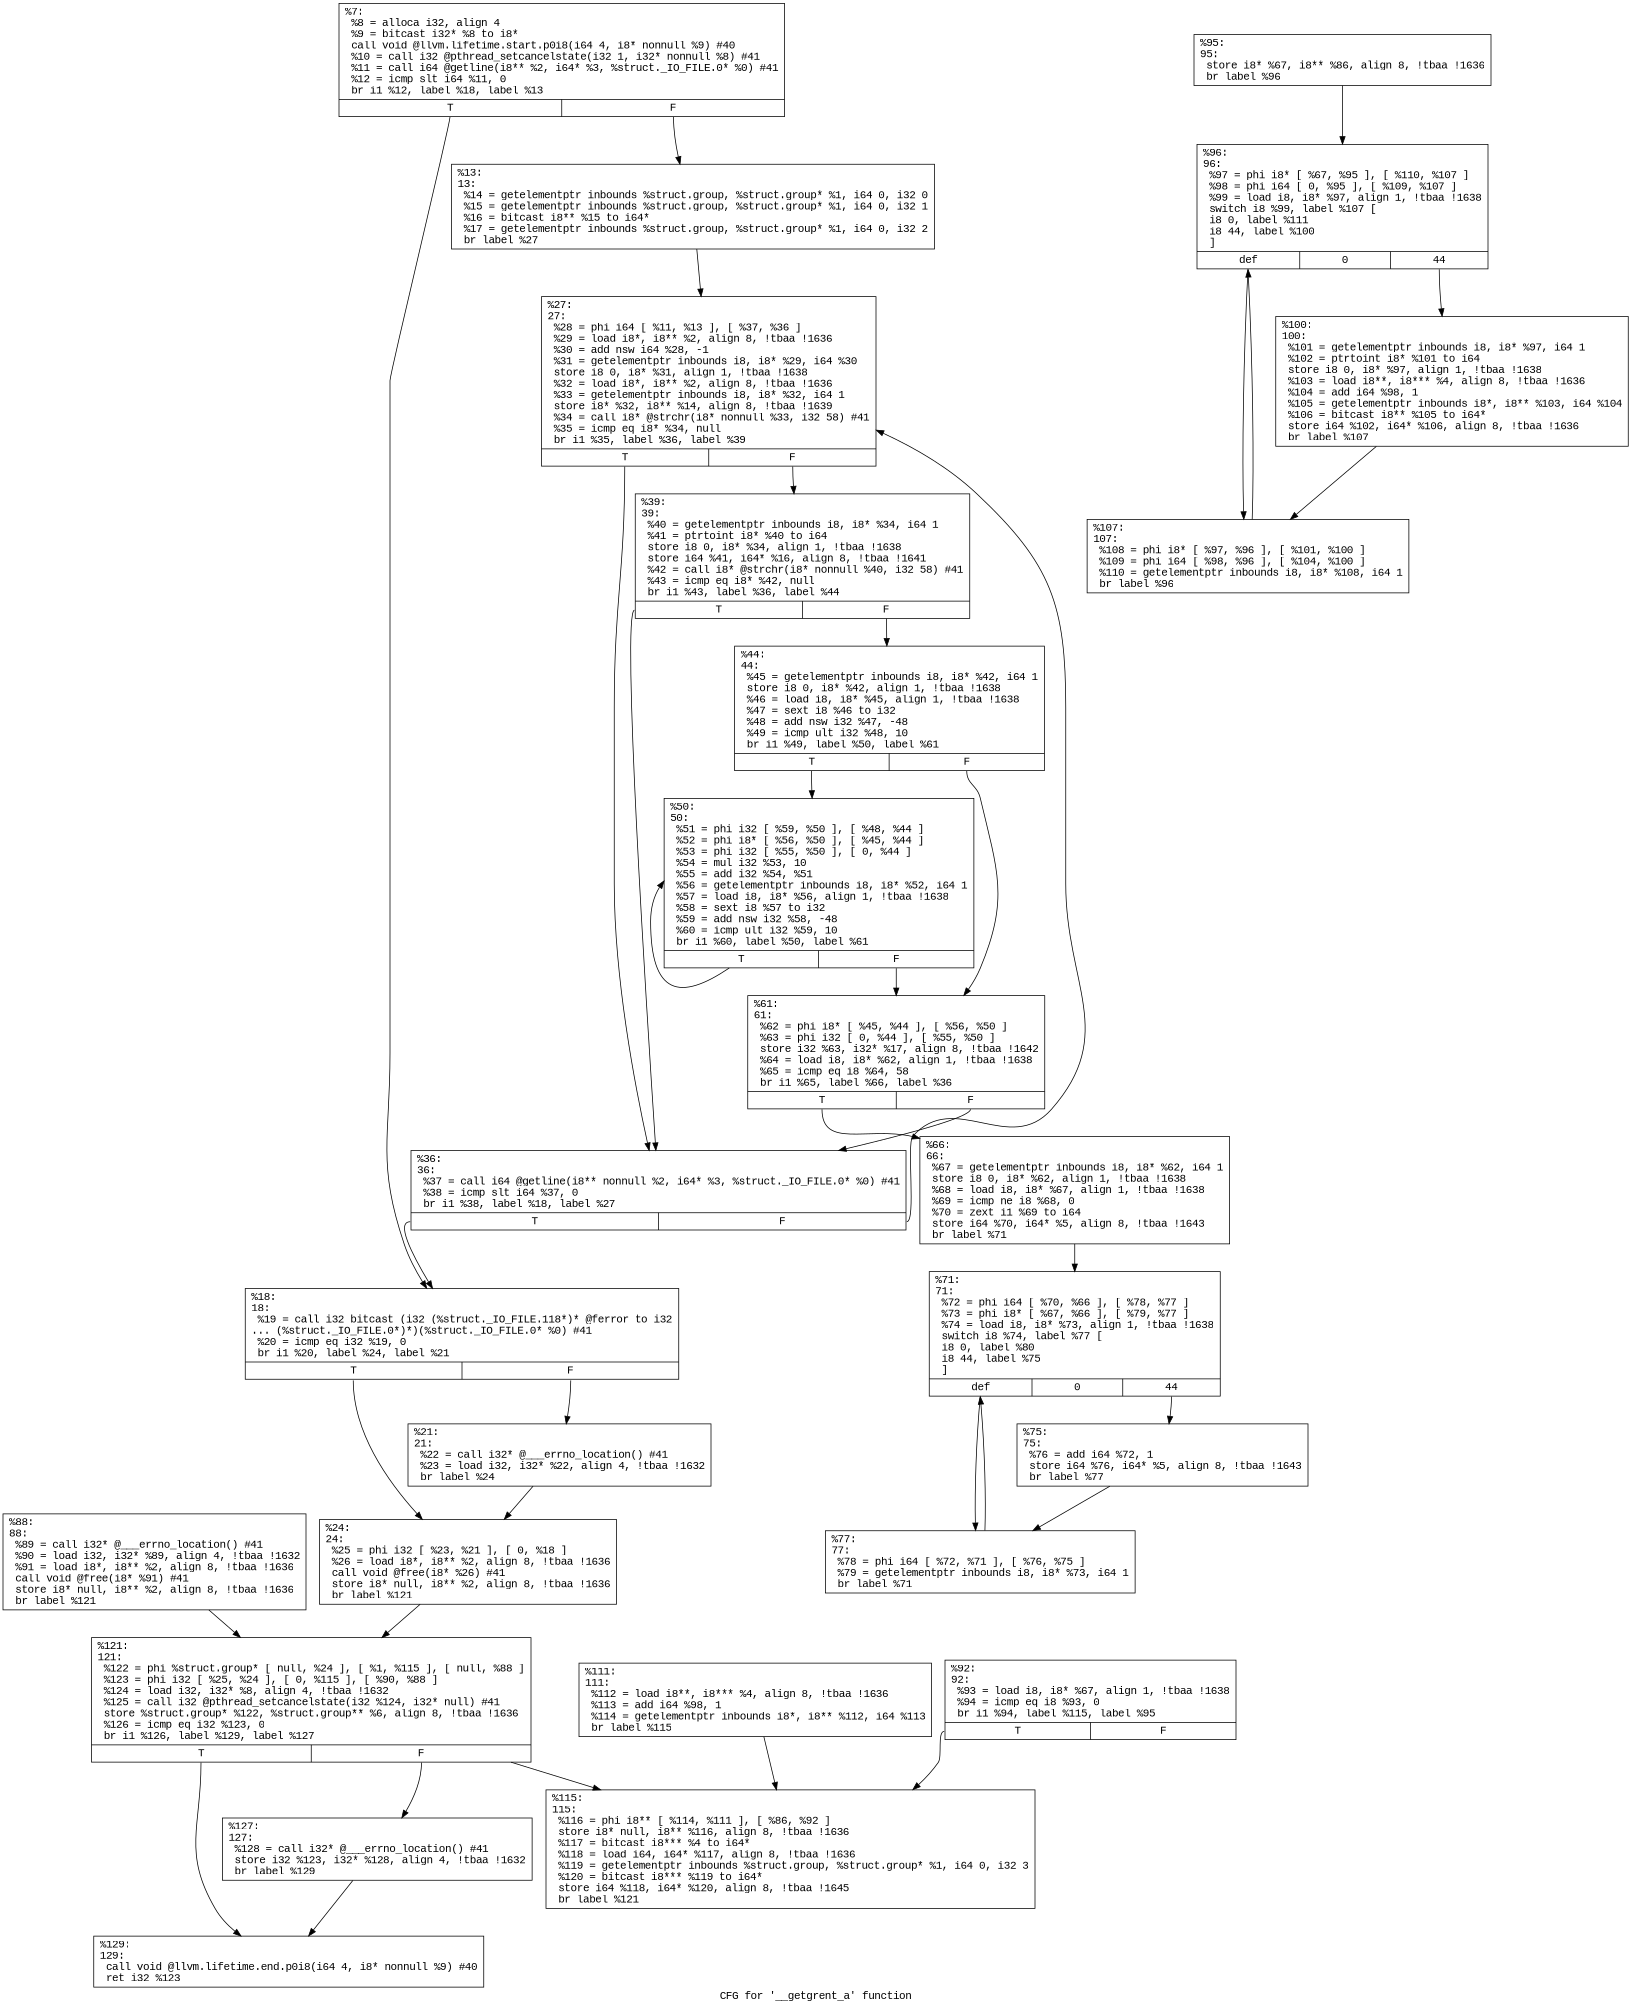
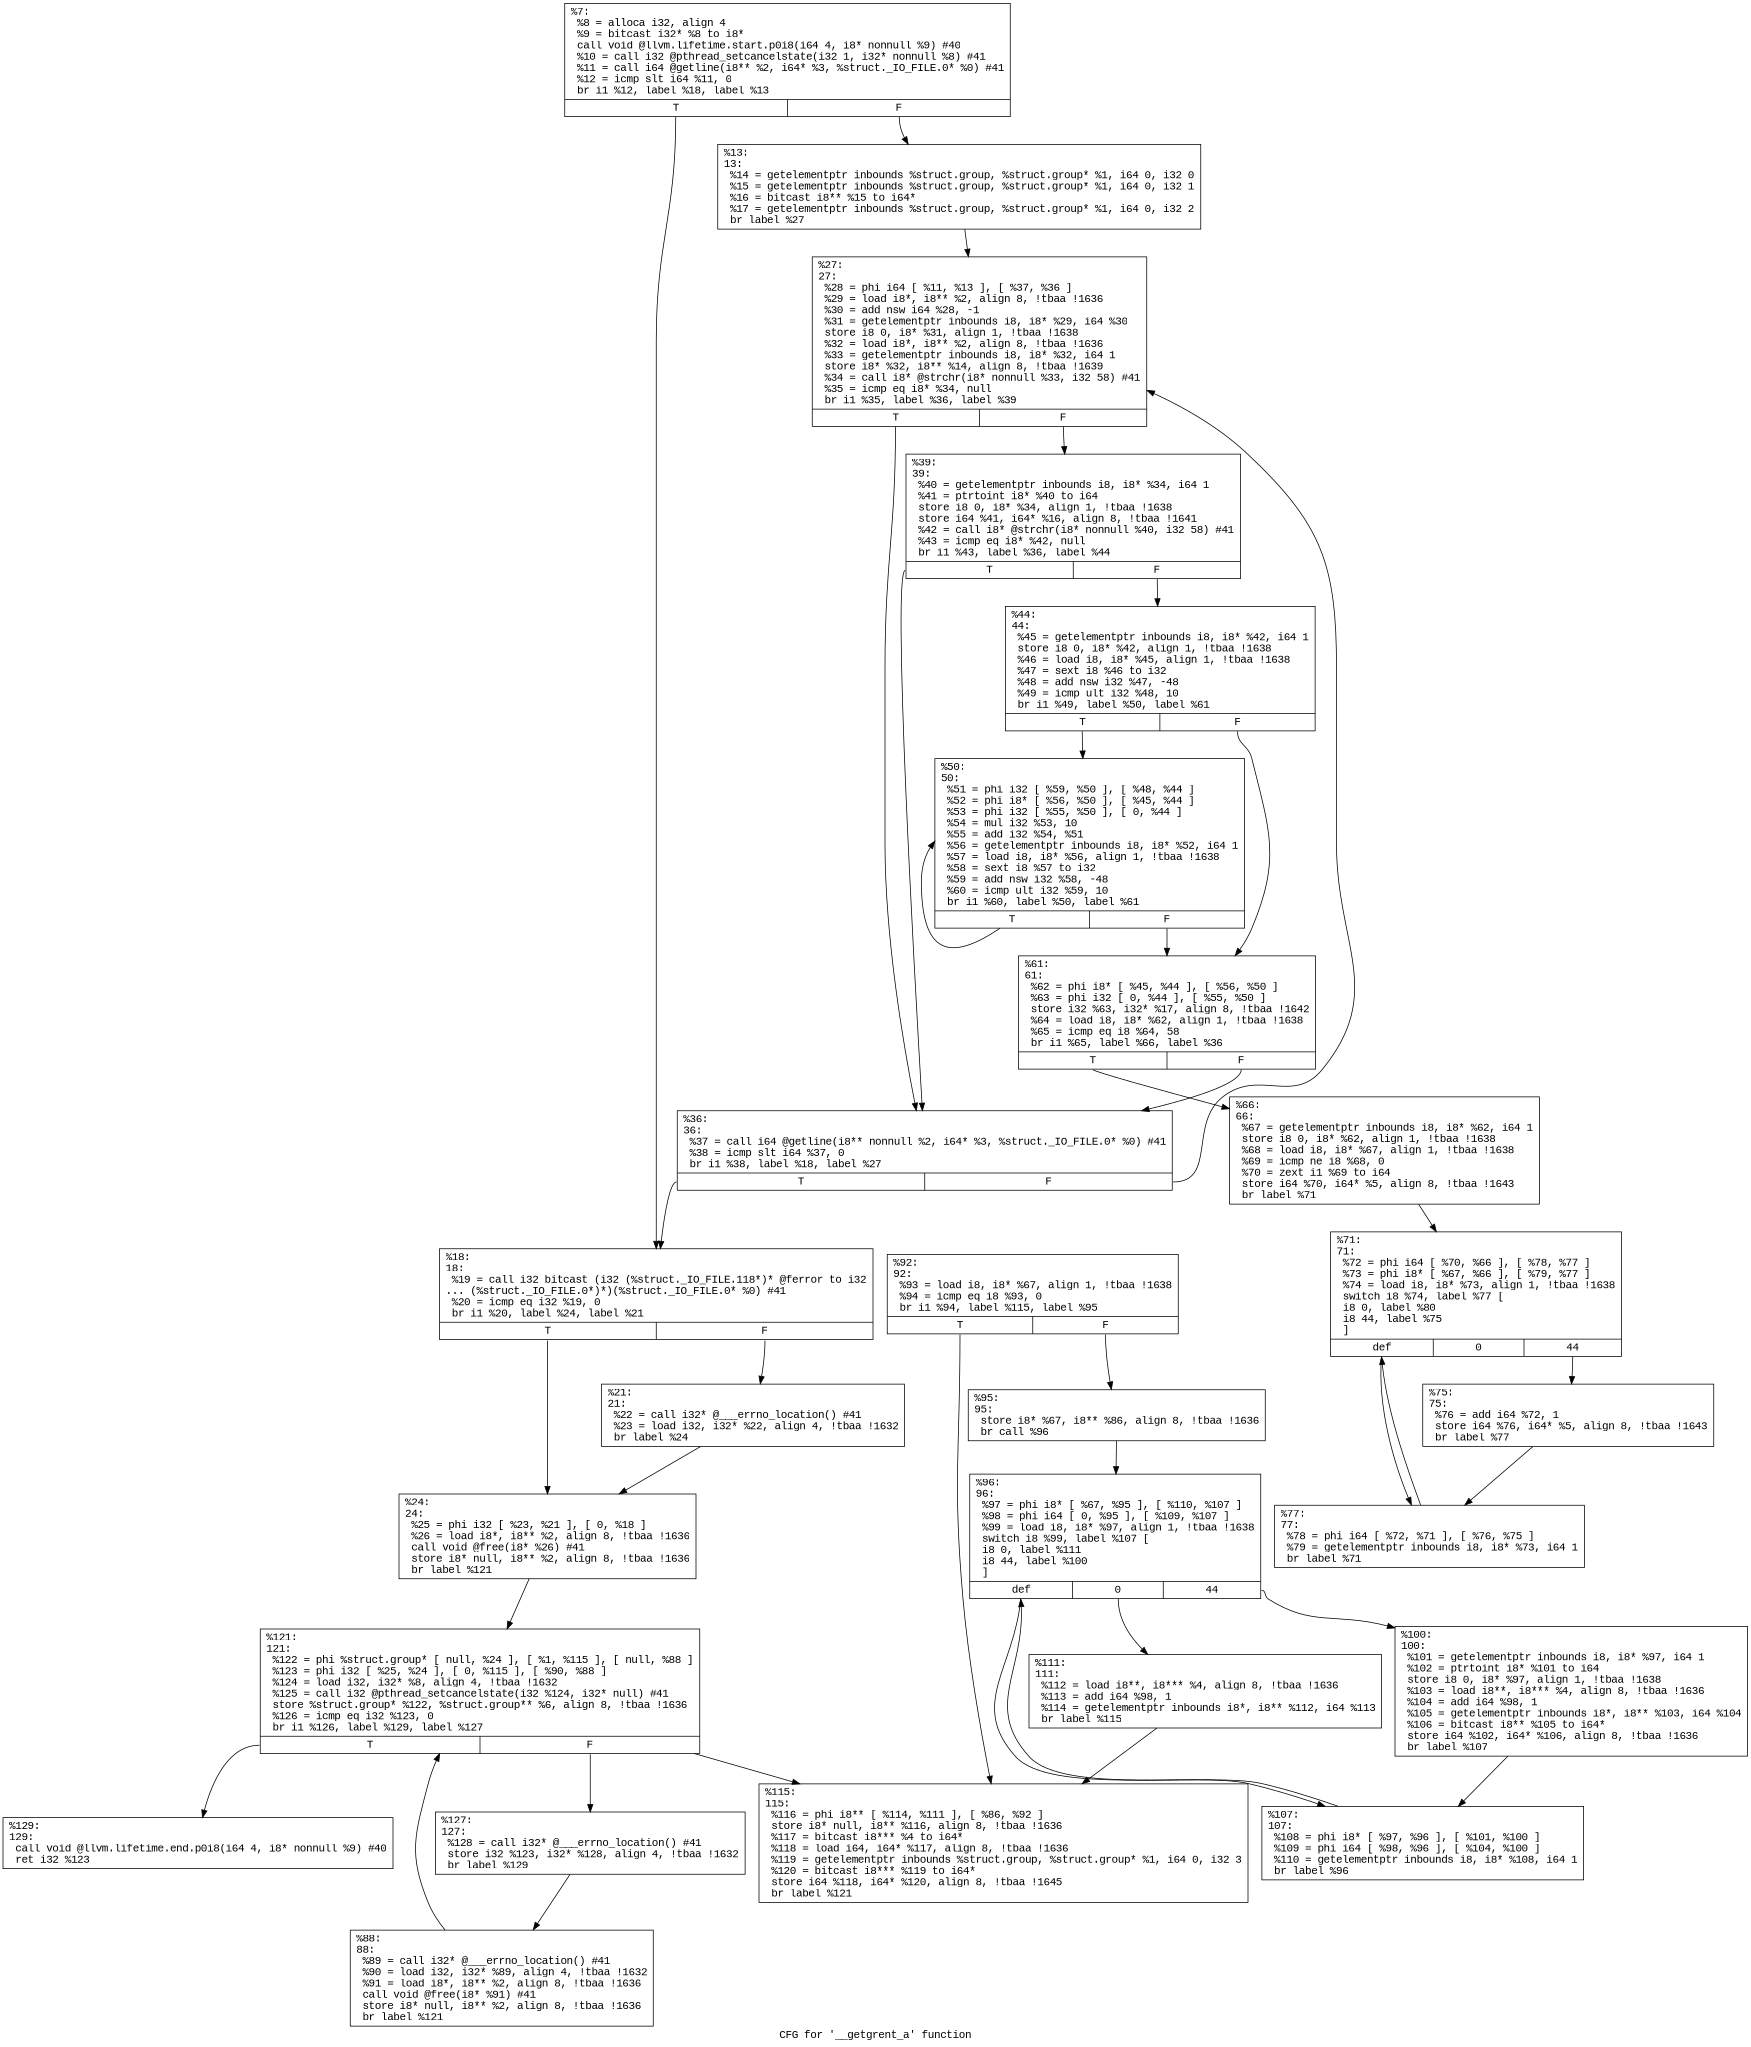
(1240, 76) -> (1012, 1432)
none -> (1107, 1358)
none -> (1125, 1626)
(333, 1905) -> (554, 1899)
